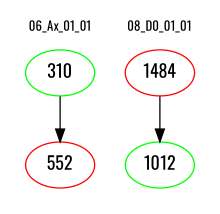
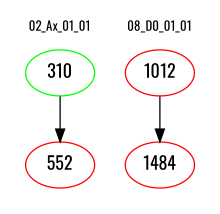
(60, 28) -> (60, 28)
(160, 113) -> (160, 113)
(160, 165) -> (160, 73)
